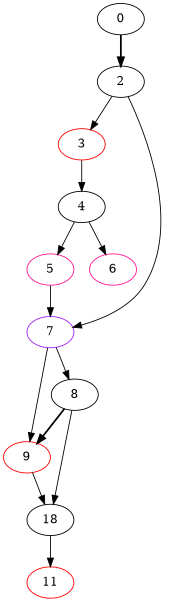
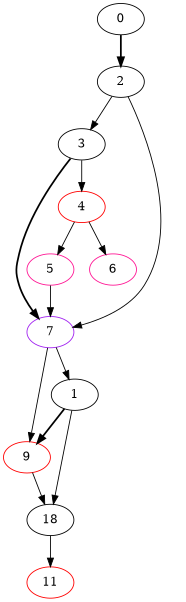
(82, 144) -> (82, 144)
(82, 207) -> (82, 207)
none -> (27, 231)
(75, 395) -> (75, 395)
